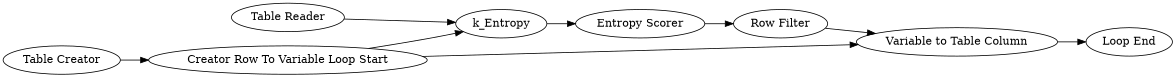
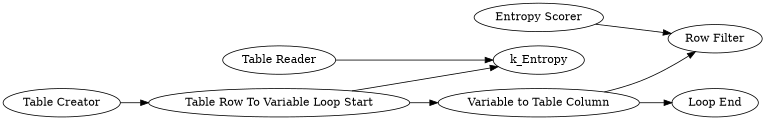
(557, 24) -> none
(846, 30) -> (648, 78)
(288, 60) -> (279, 103)
